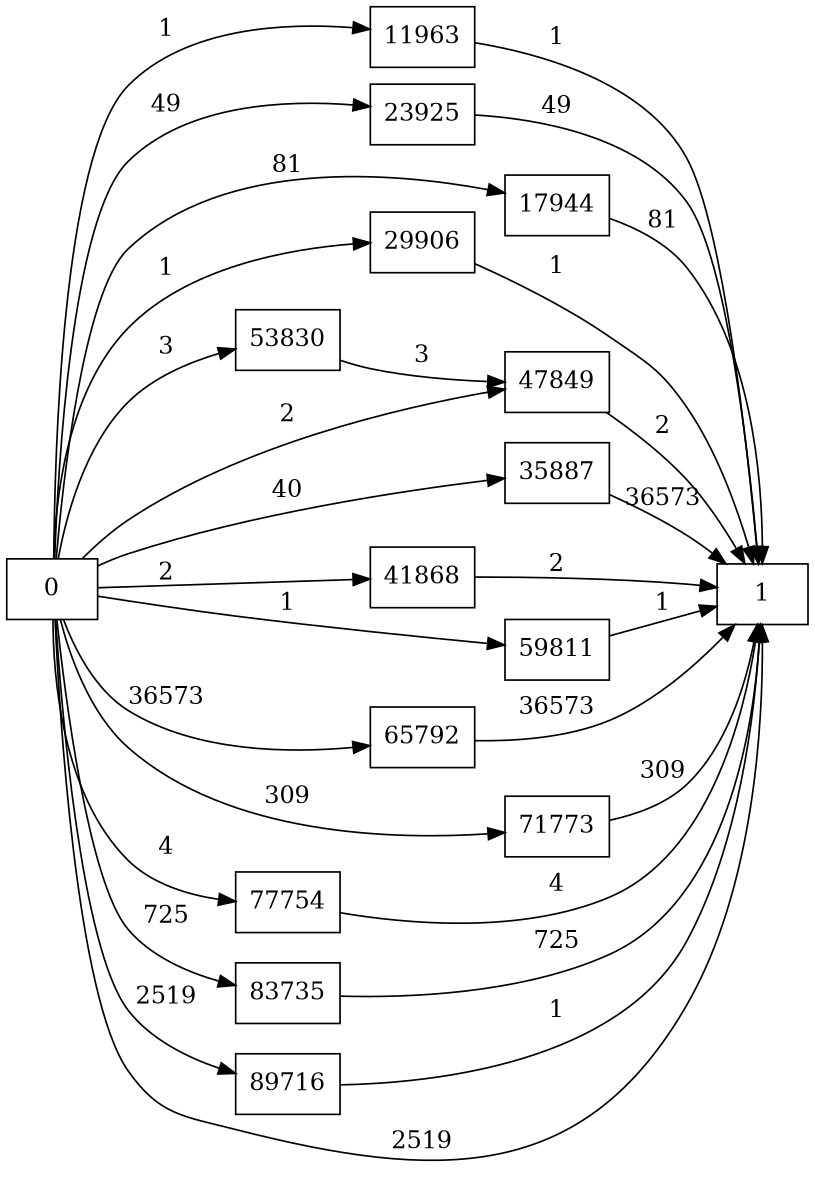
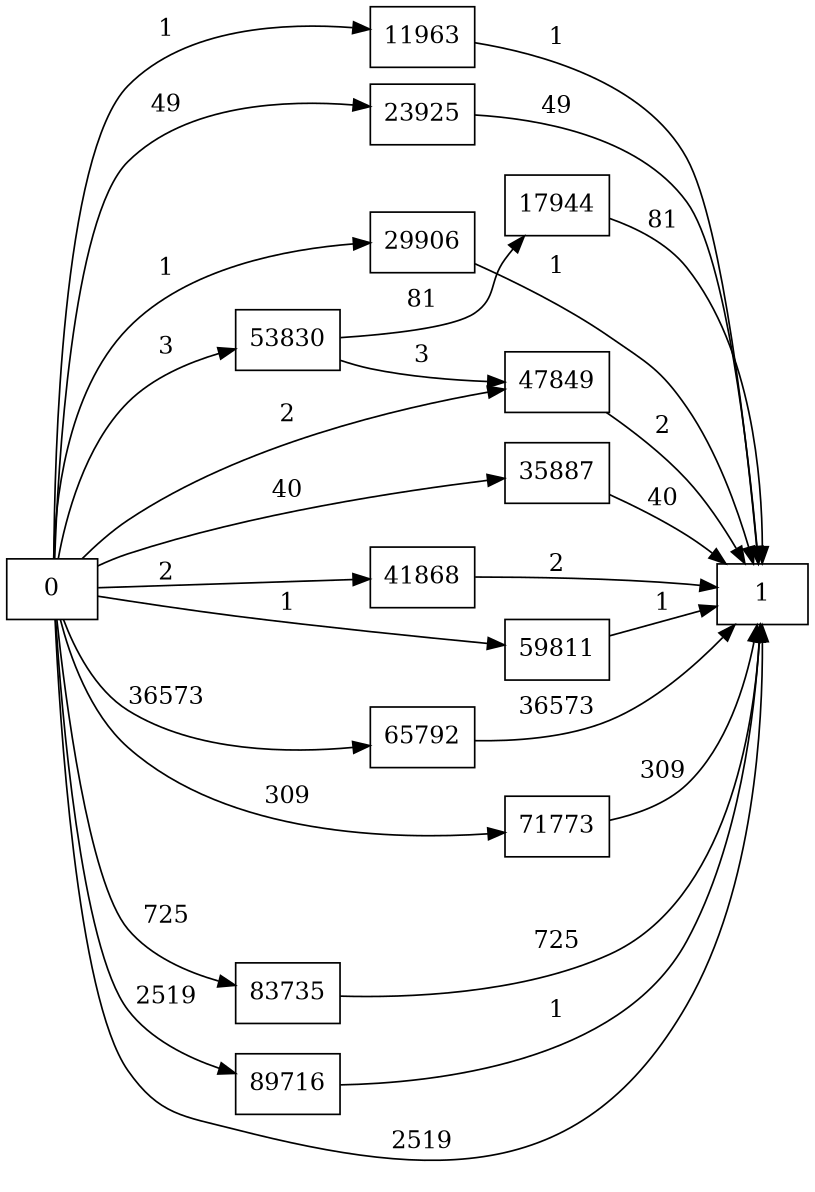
(151, 232) -> (446, 324)
(663, 499) -> (663, 499)
(288, 902) -> none
